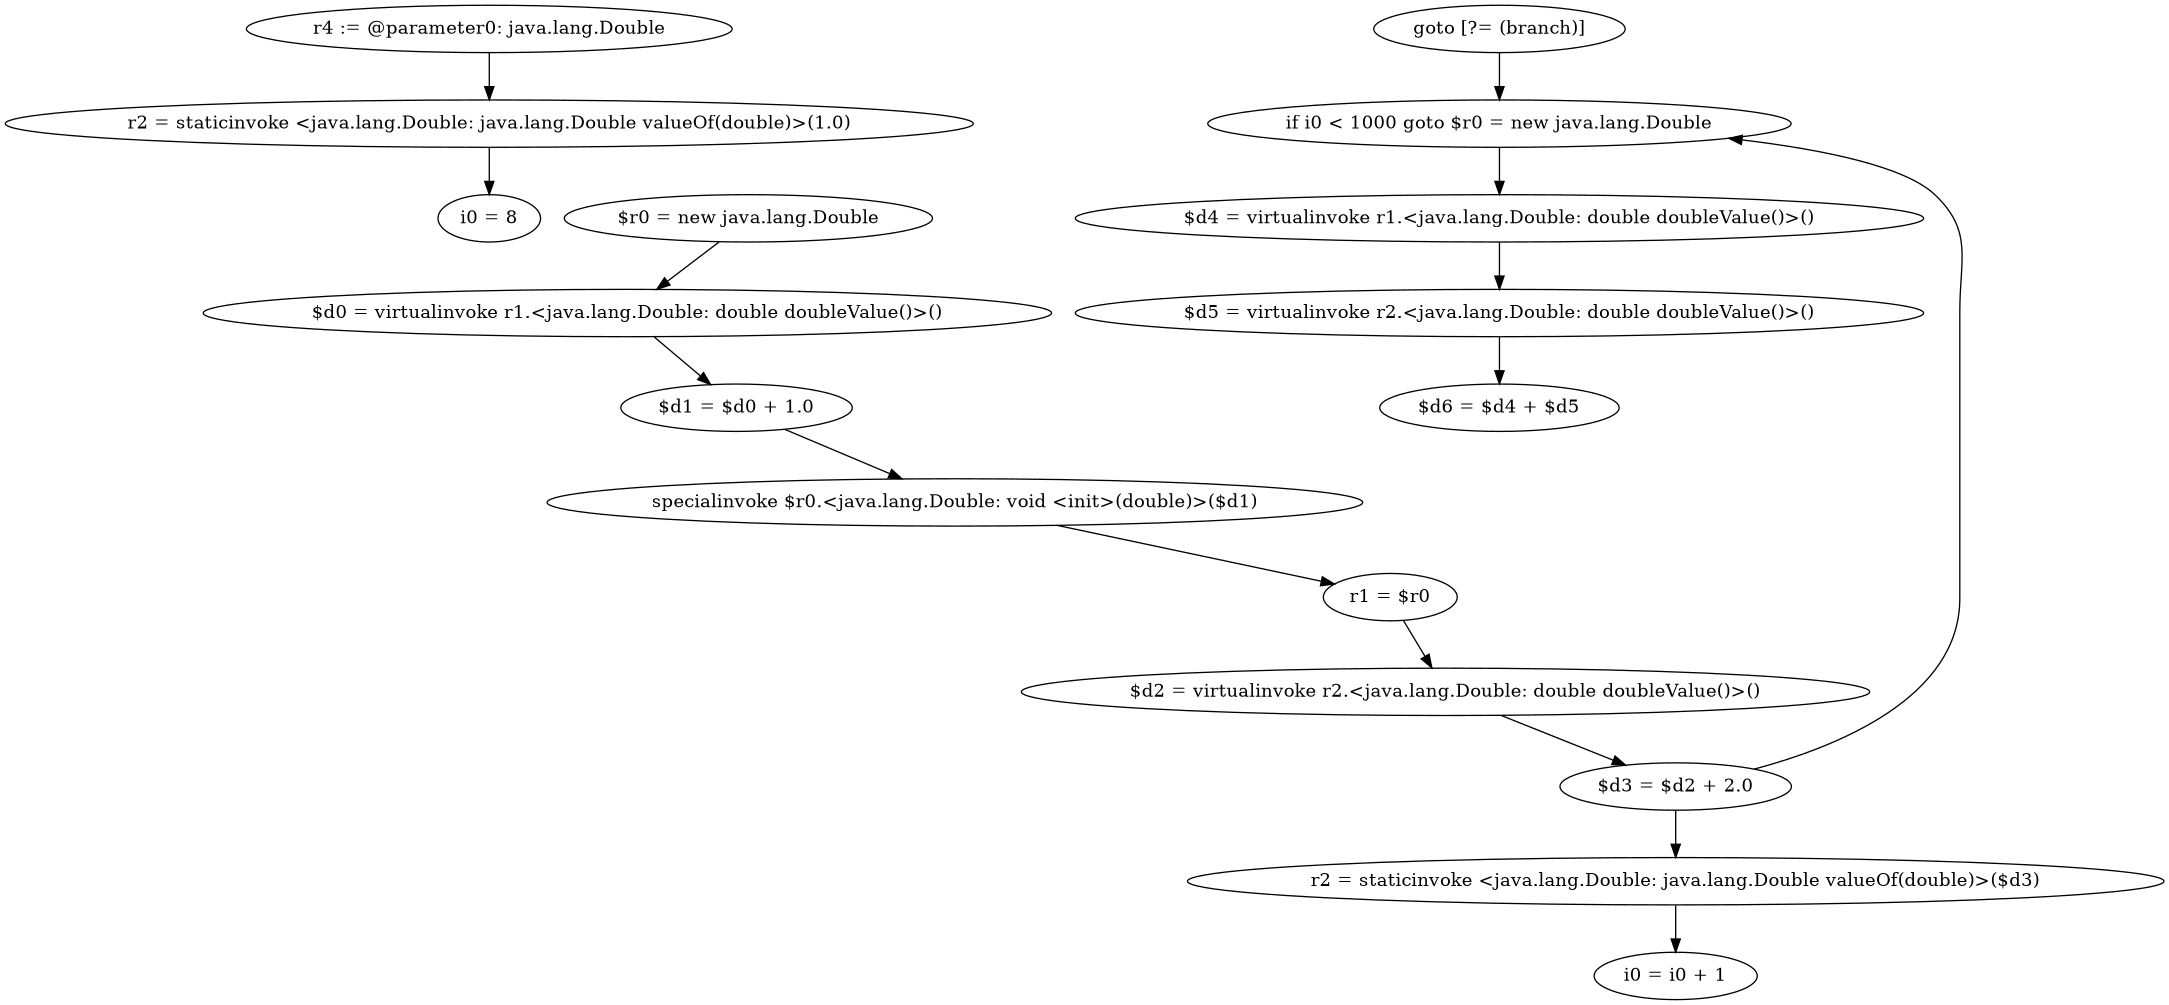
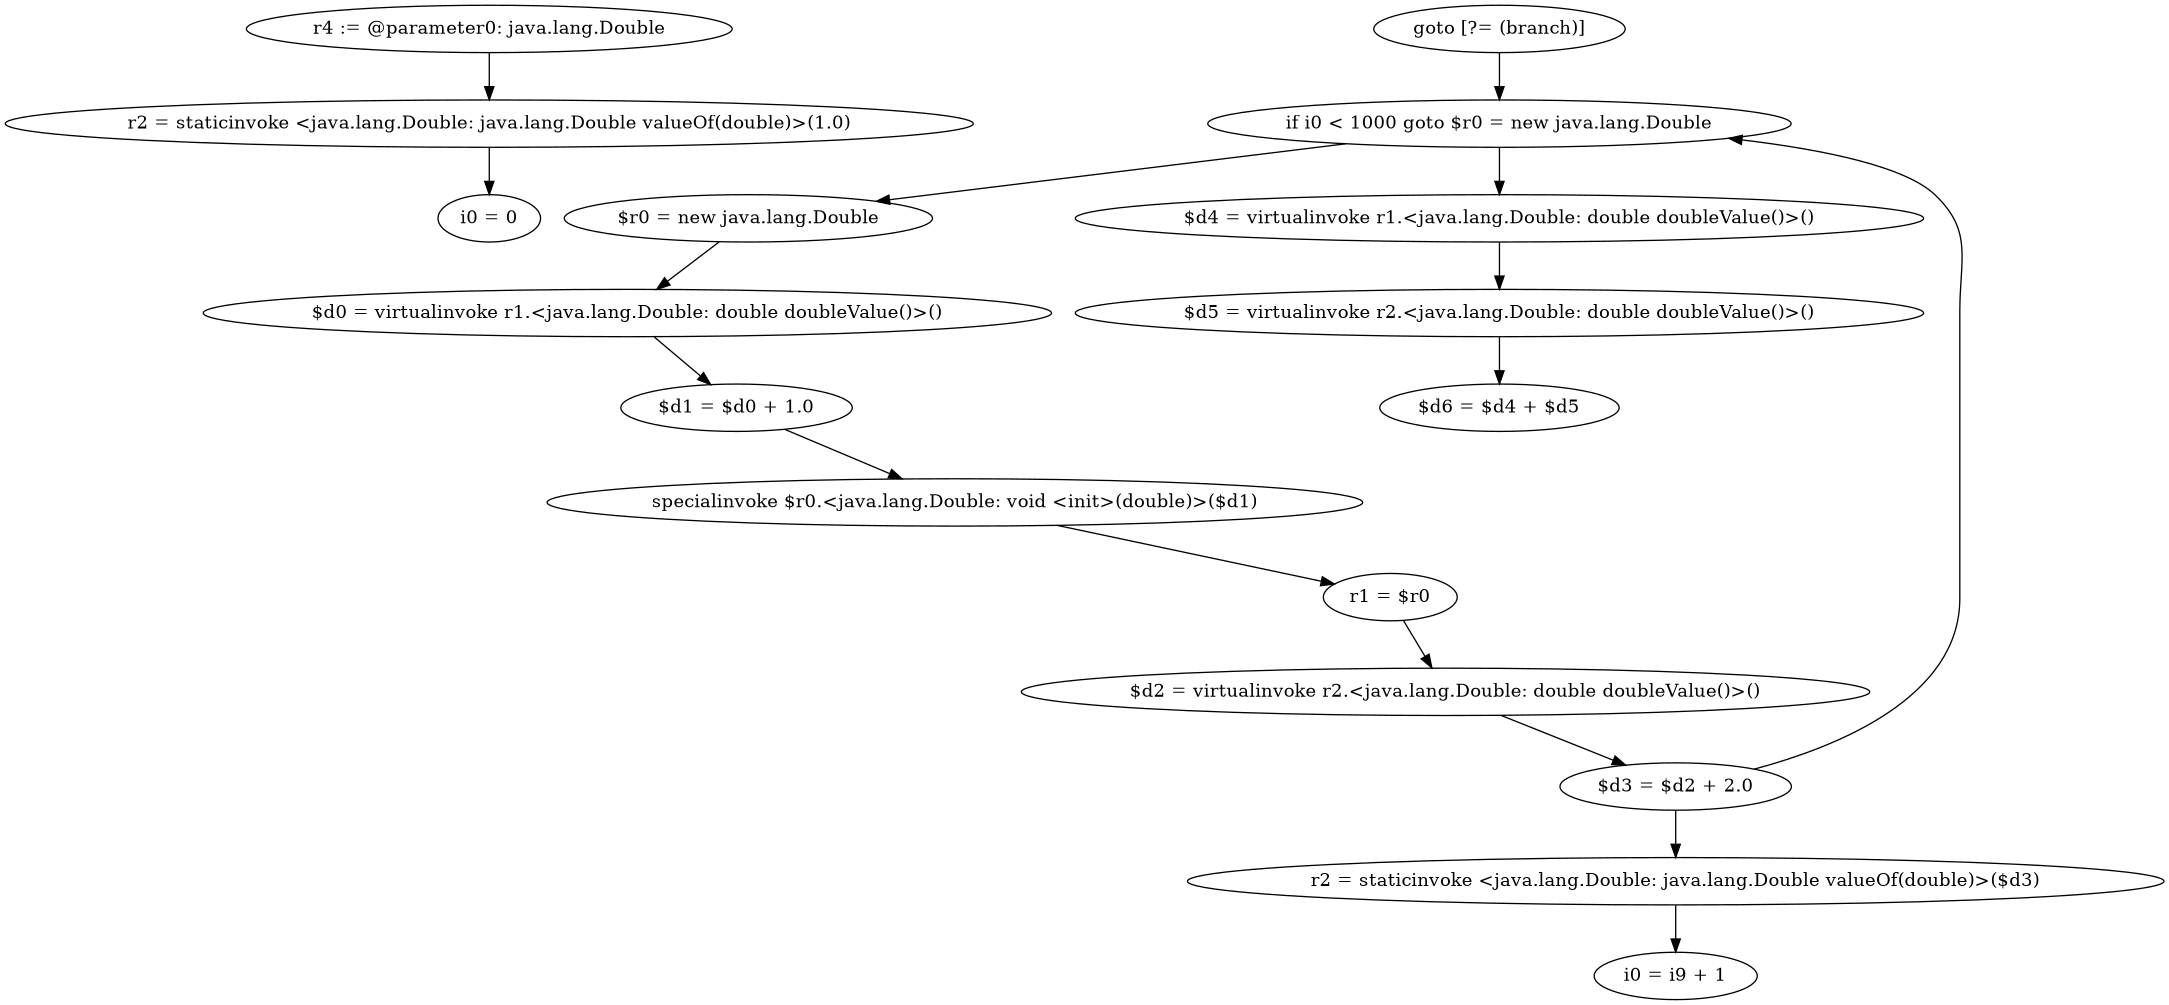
none -> (1118, 172)
(489, 218) -> (489, 218)
(1676, 976) -> (1676, 976)
